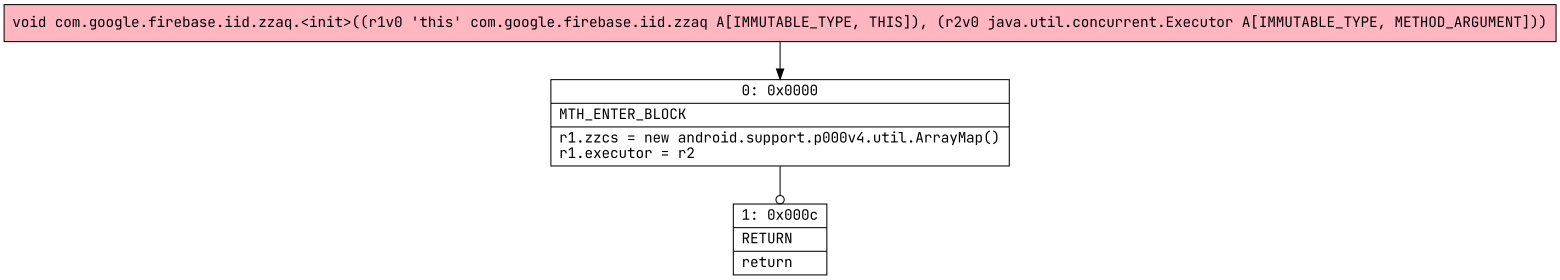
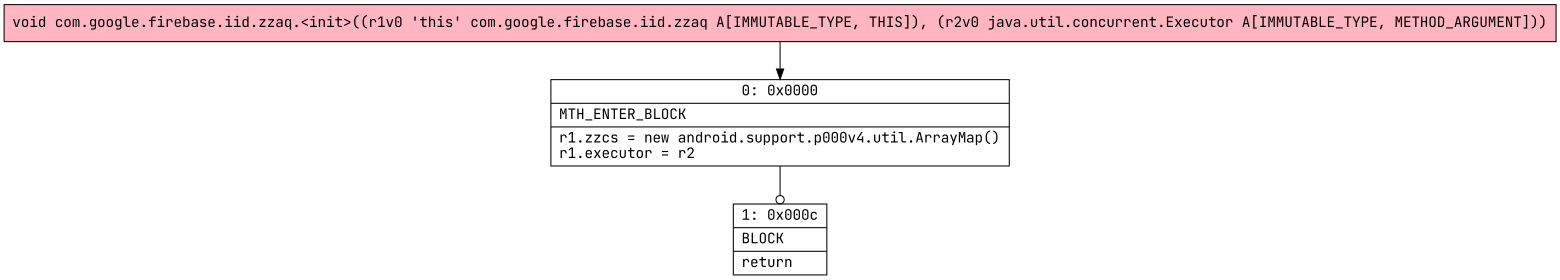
(767, 239) -> (763, 239)
